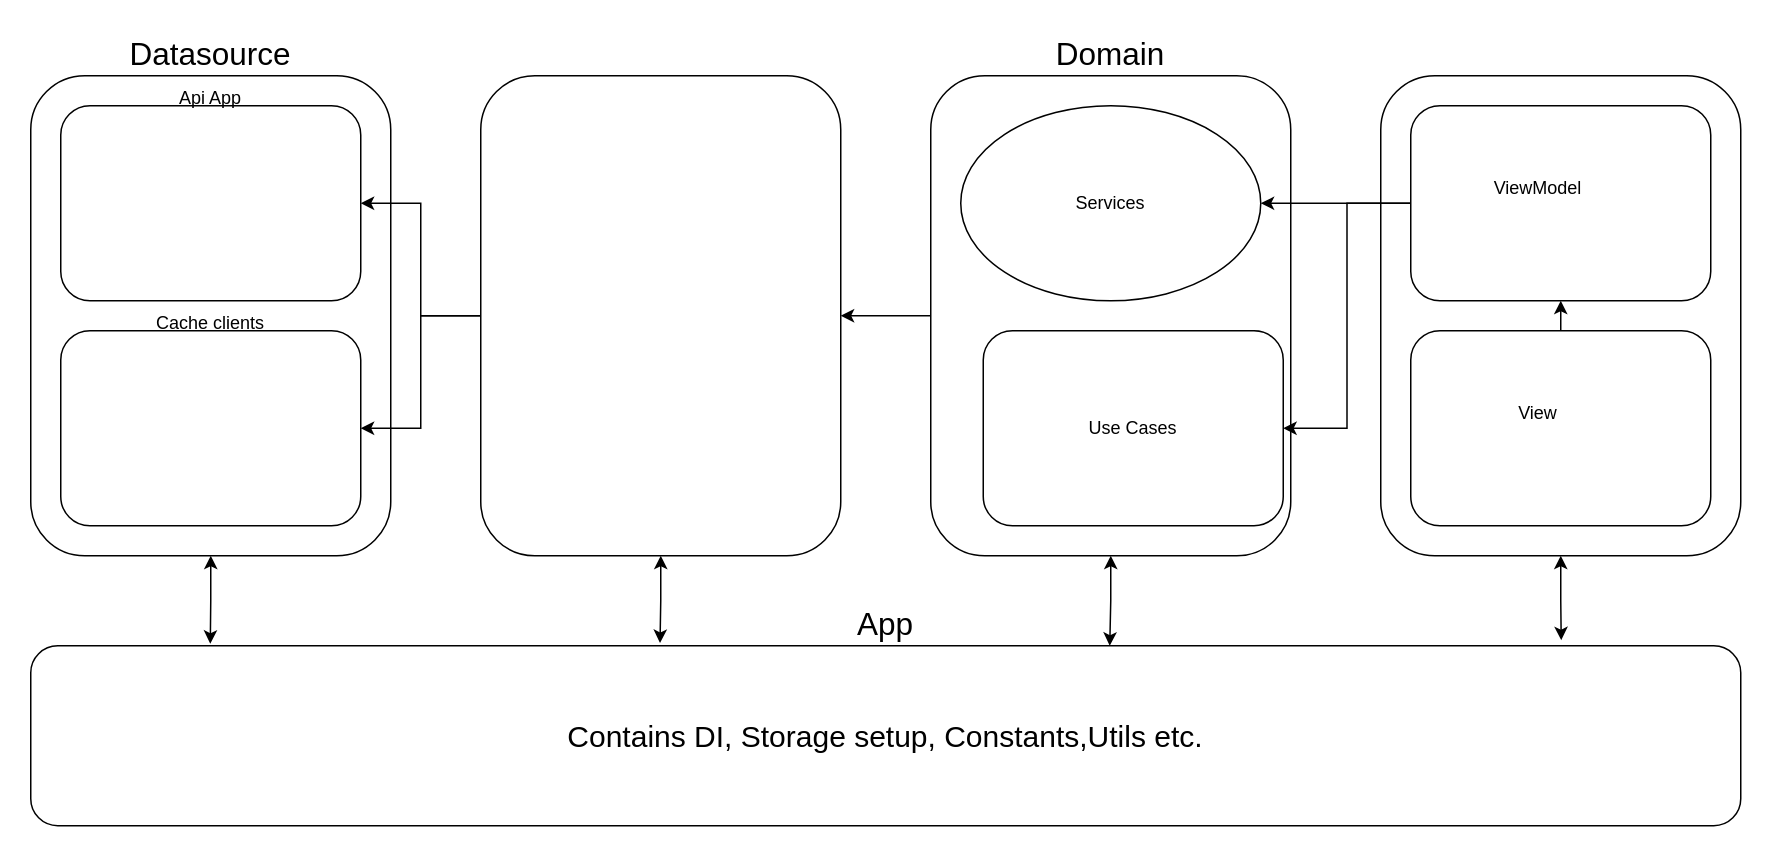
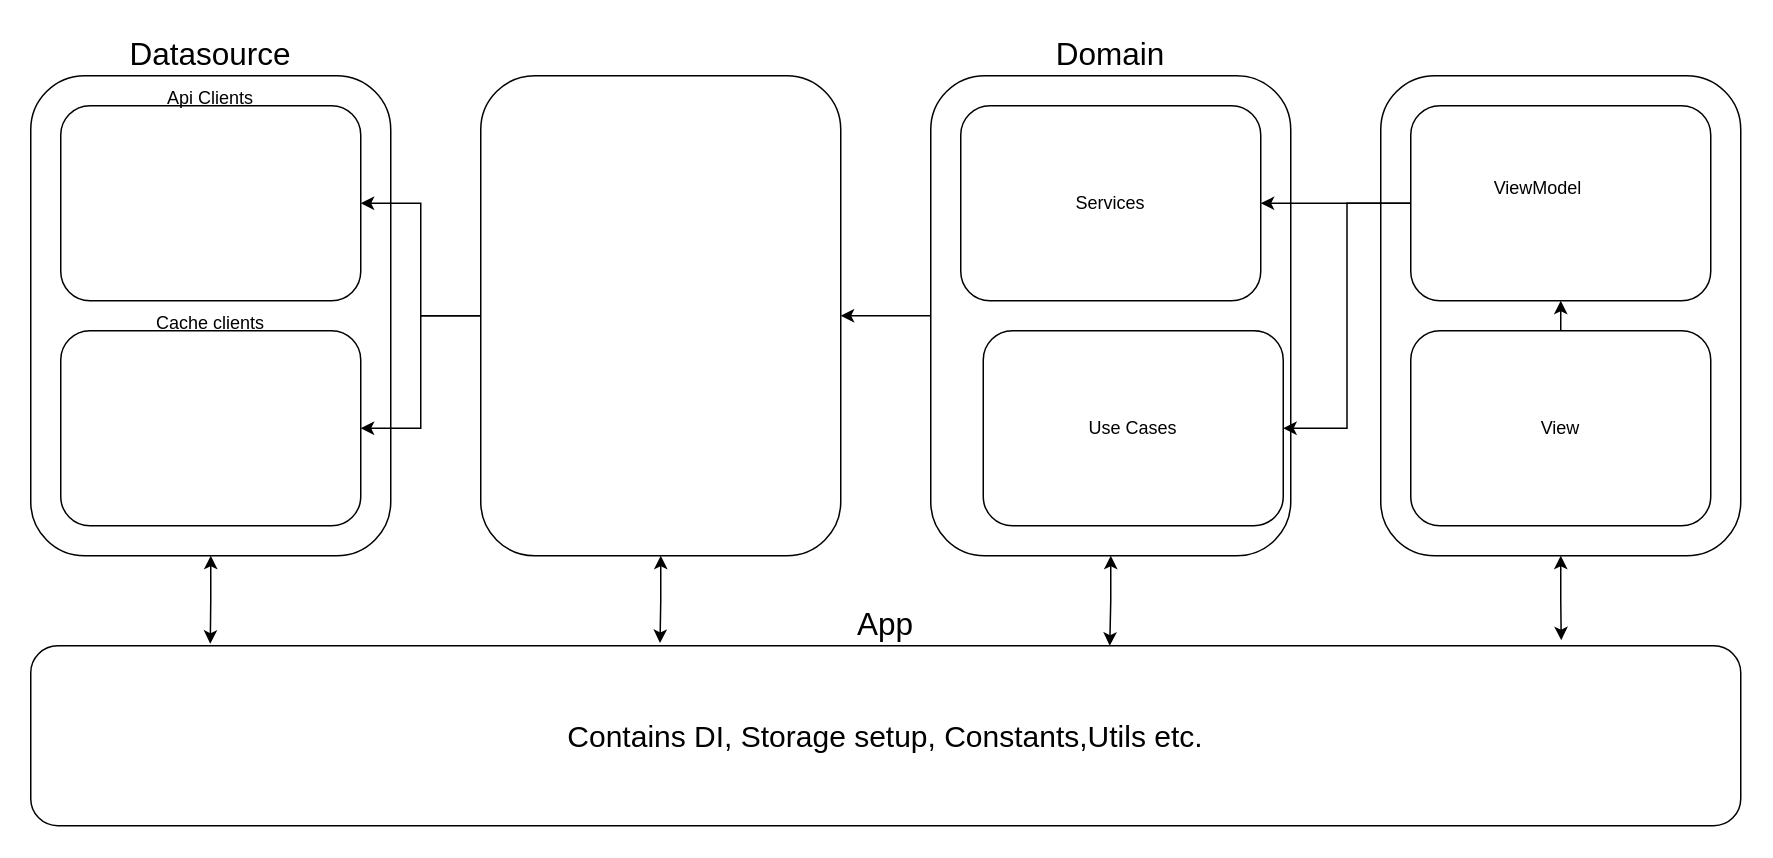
(211, 98) -> (211, 98)
(1111, 203) -> (1111, 203)
(1538, 413) -> (1561, 428)
